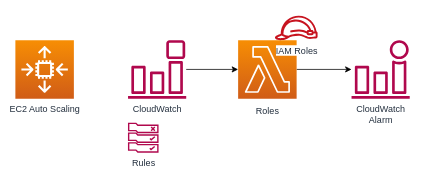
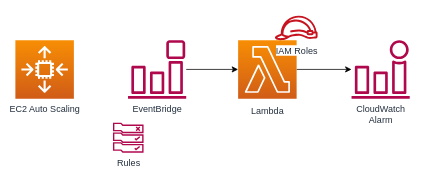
(158, 109) -> (158, 109)
(268, 112) -> (268, 112)
(143, 137) -> (128, 137)
